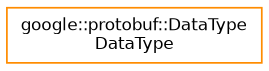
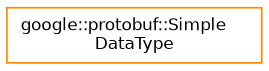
(134, 35) -> (134, 35)
